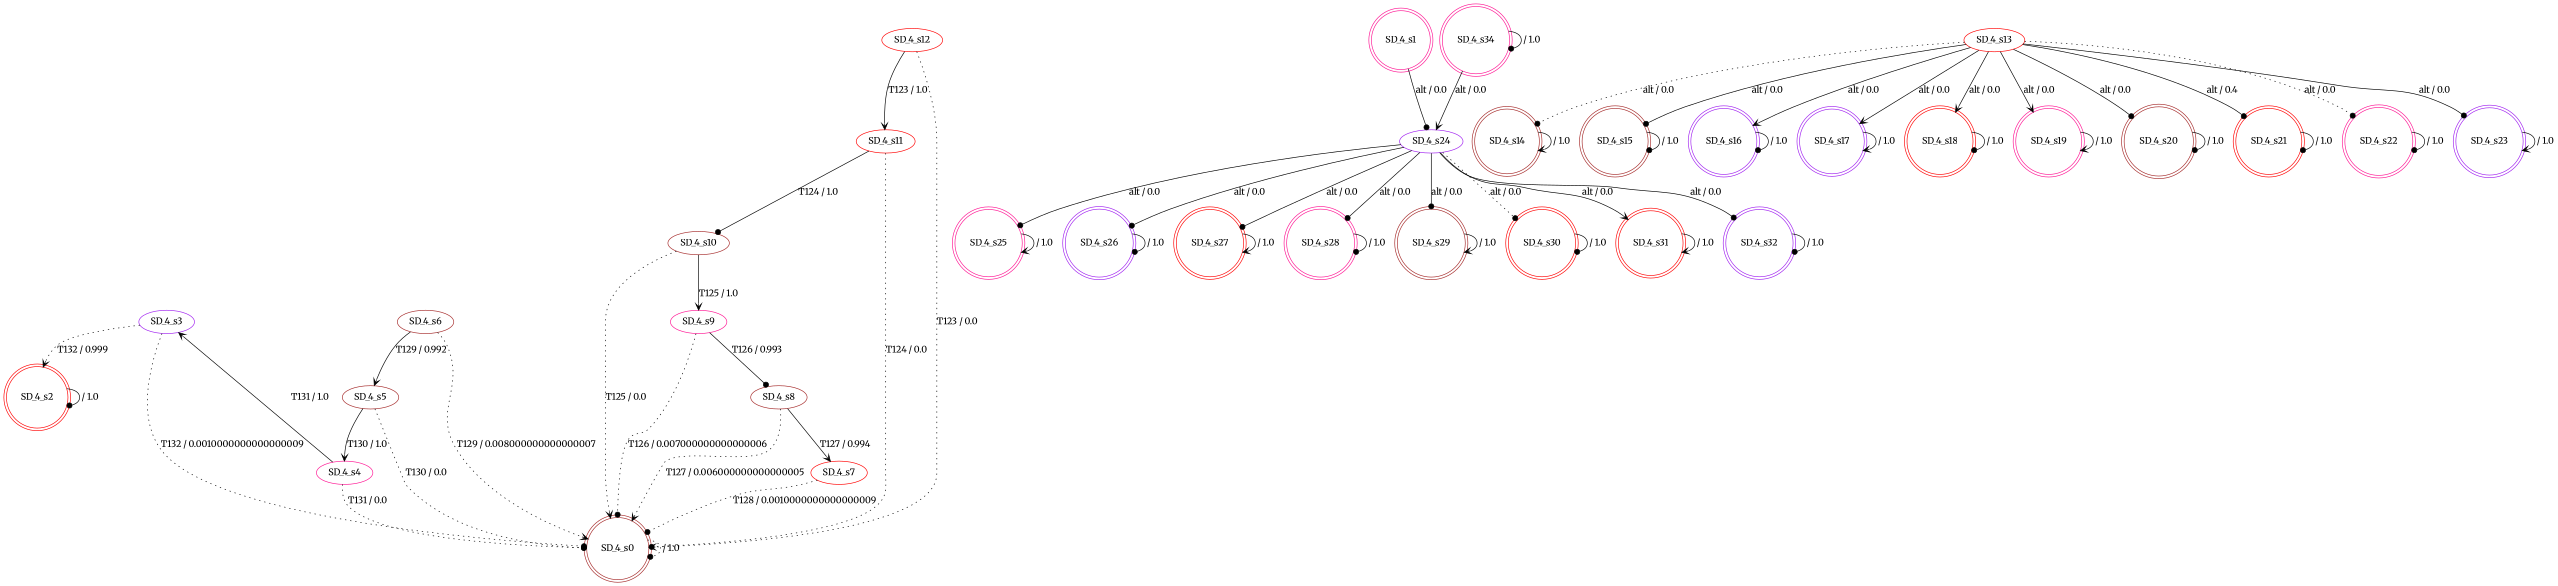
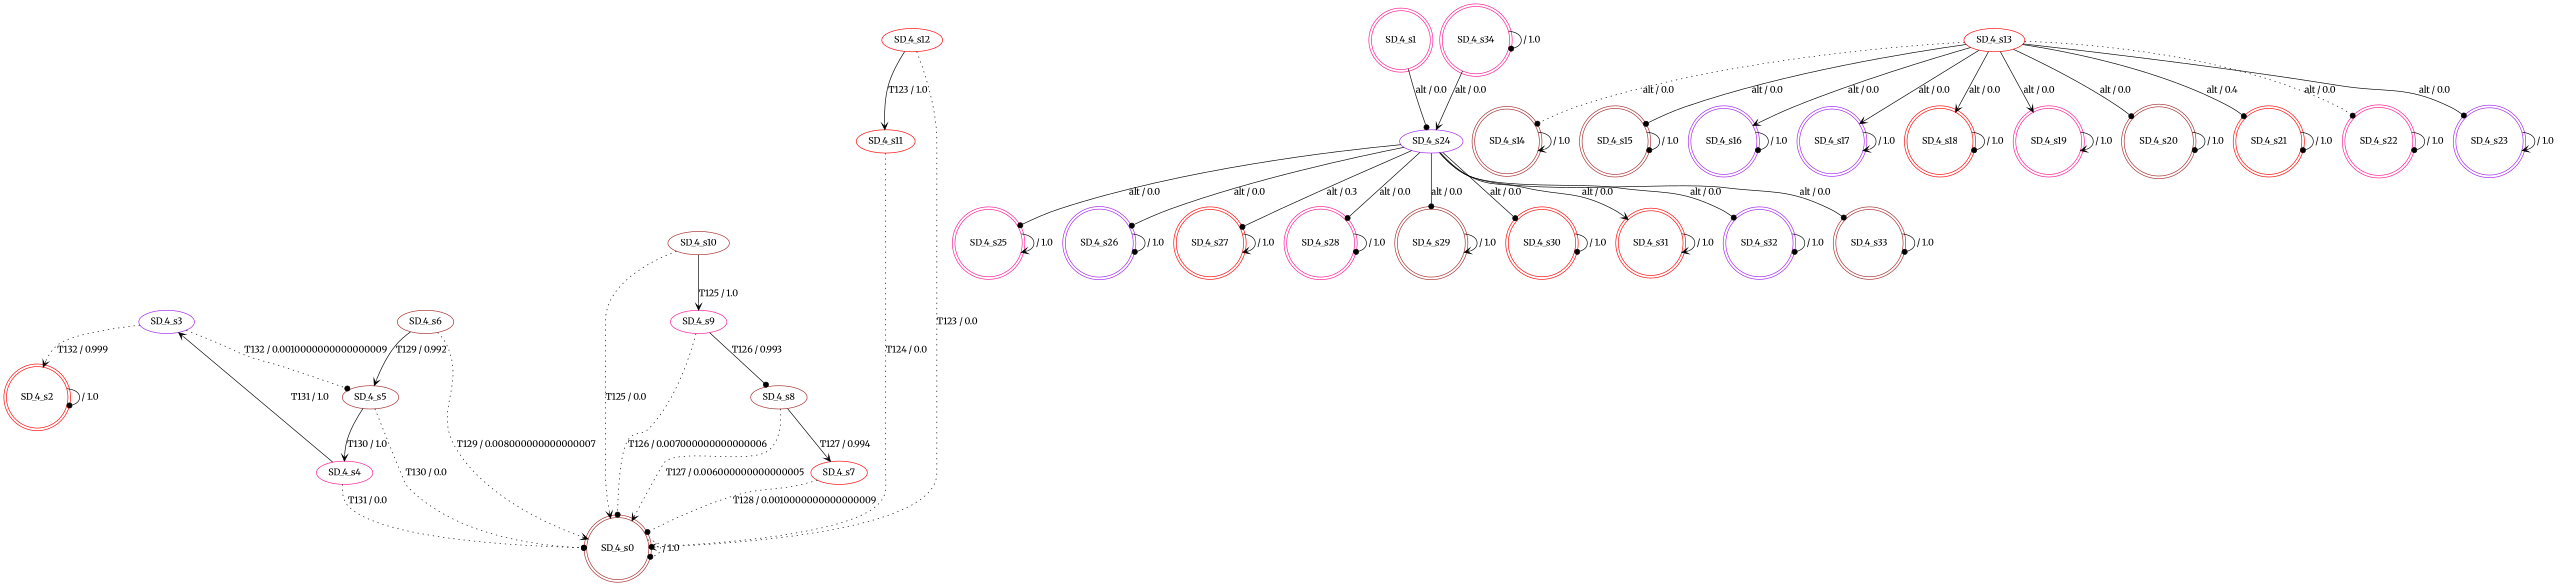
(1478, 184) -> (1478, 184)
(795, 191) -> none
(1342, 192) -> (1342, 192)
none -> (1869, 243)
(304, 511) -> (265, 361)
